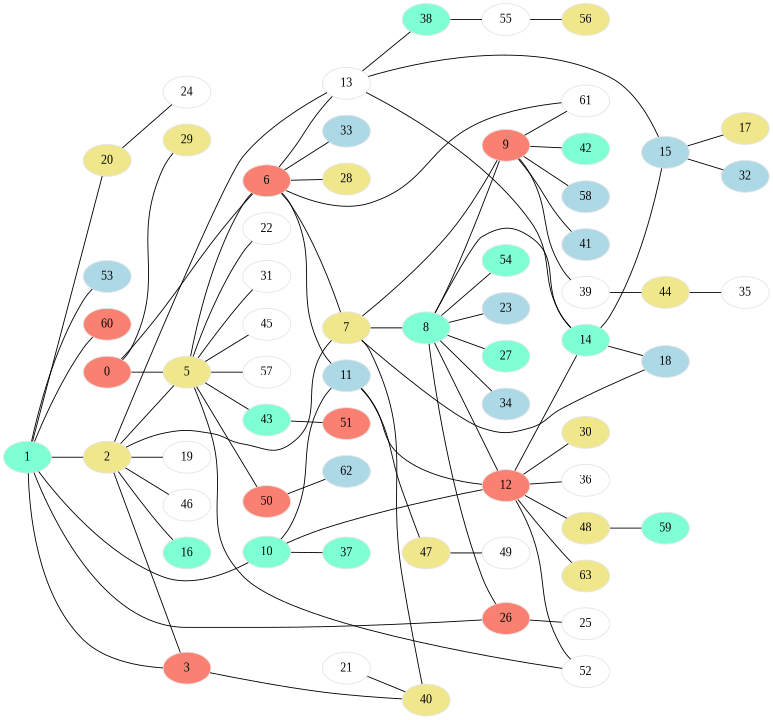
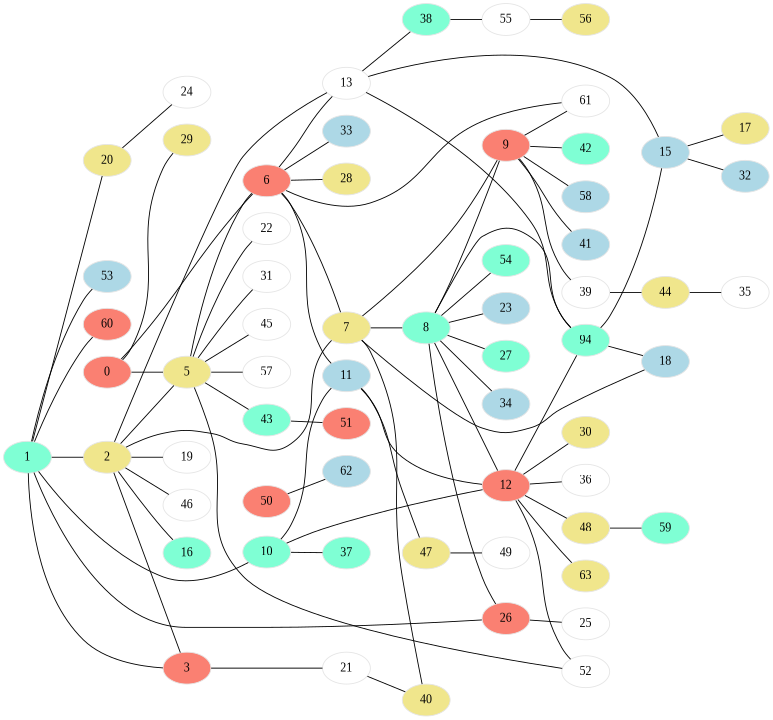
(586, 340) -> (586, 340)
(222, 429) -> none
(305, 690) -> (267, 668)
